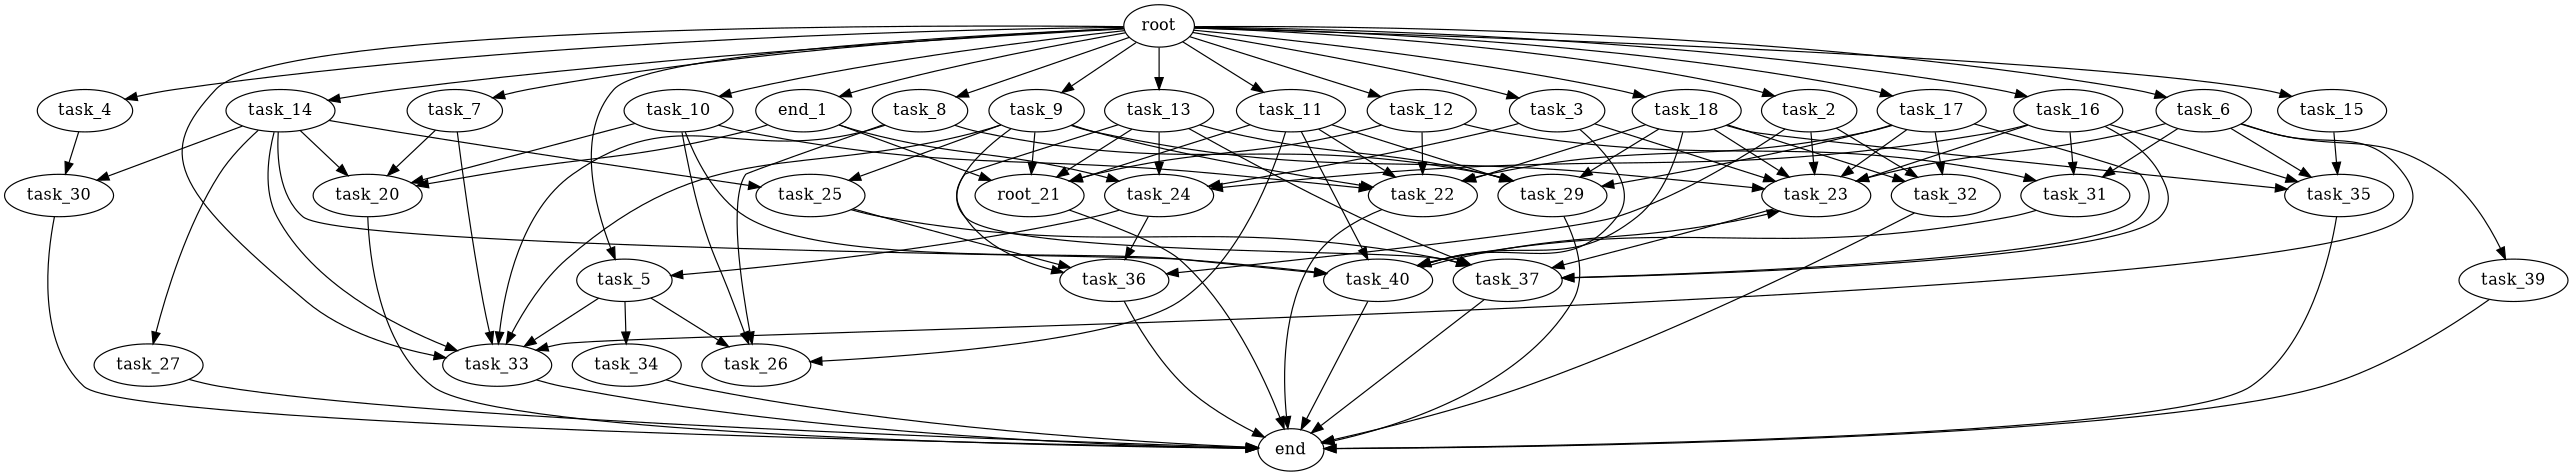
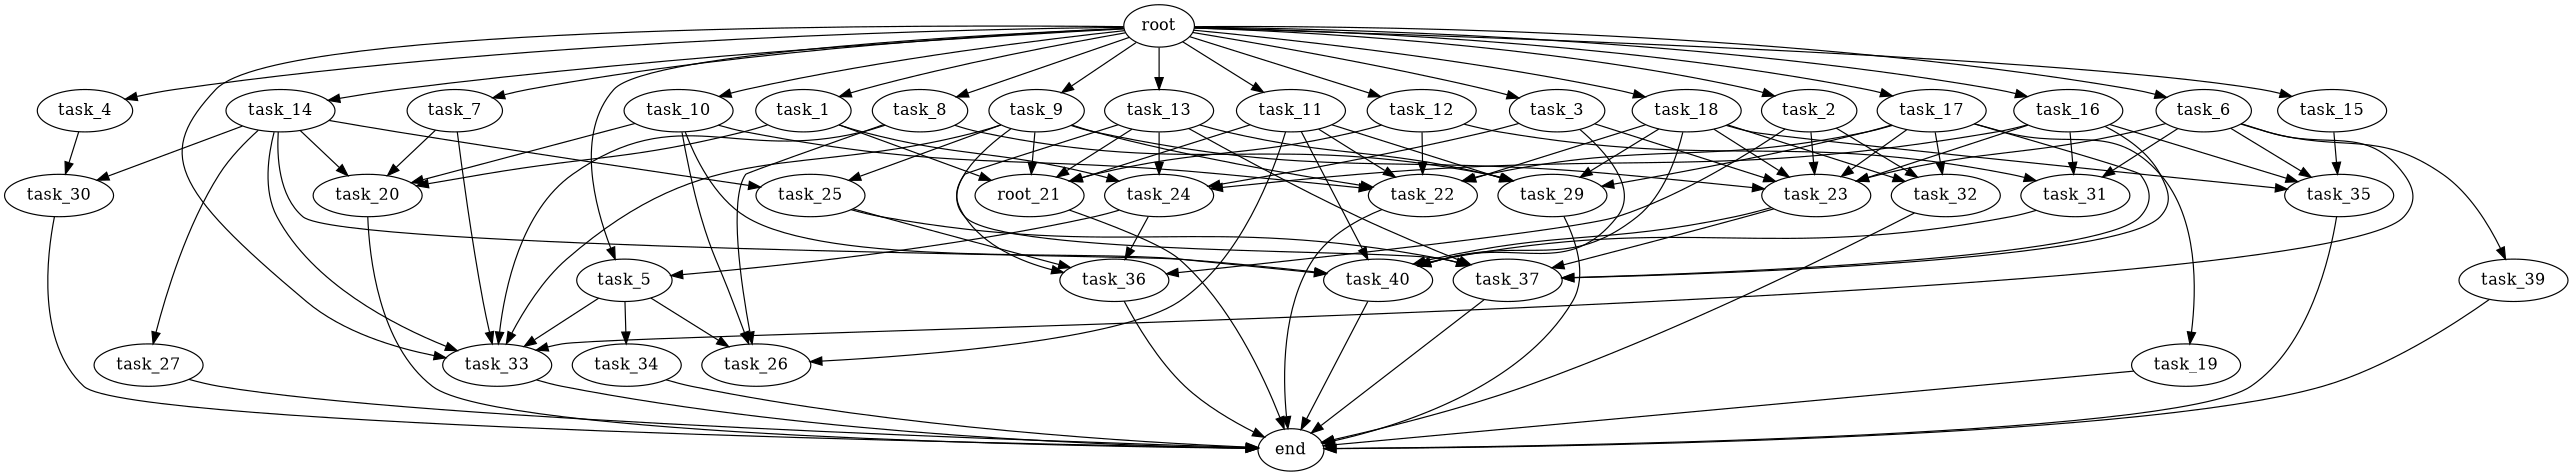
(803, 111) -> (803, 111)
(1594, 238) -> (1659, 230)
none -> (2186, 365)
